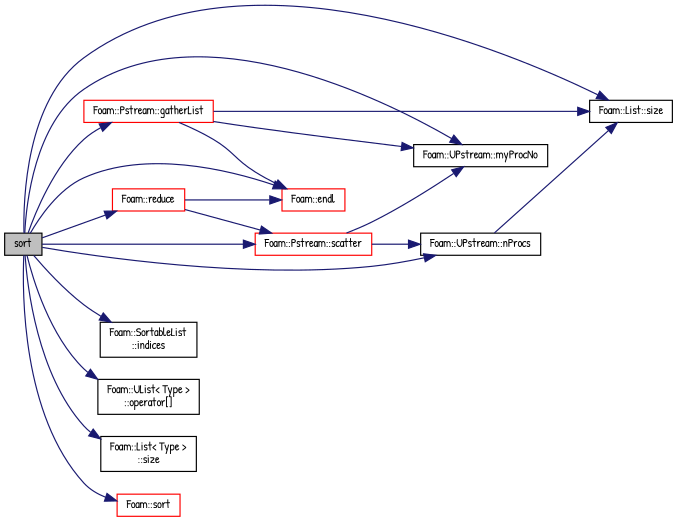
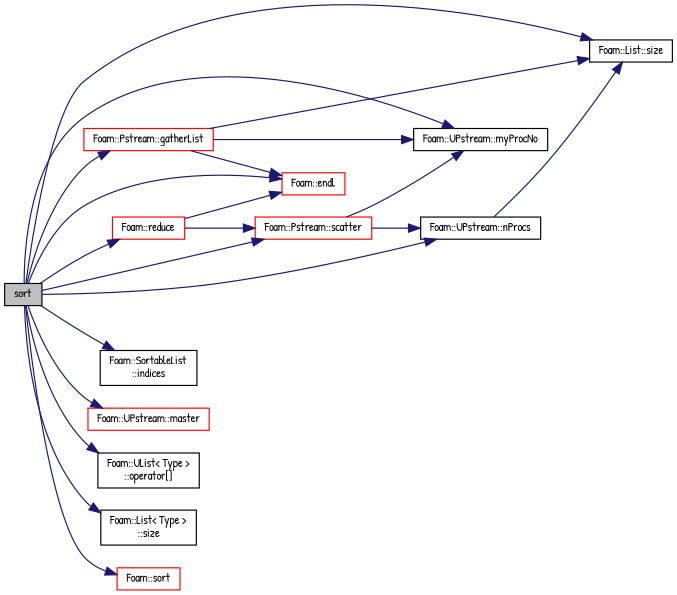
none -> (149, 419)
